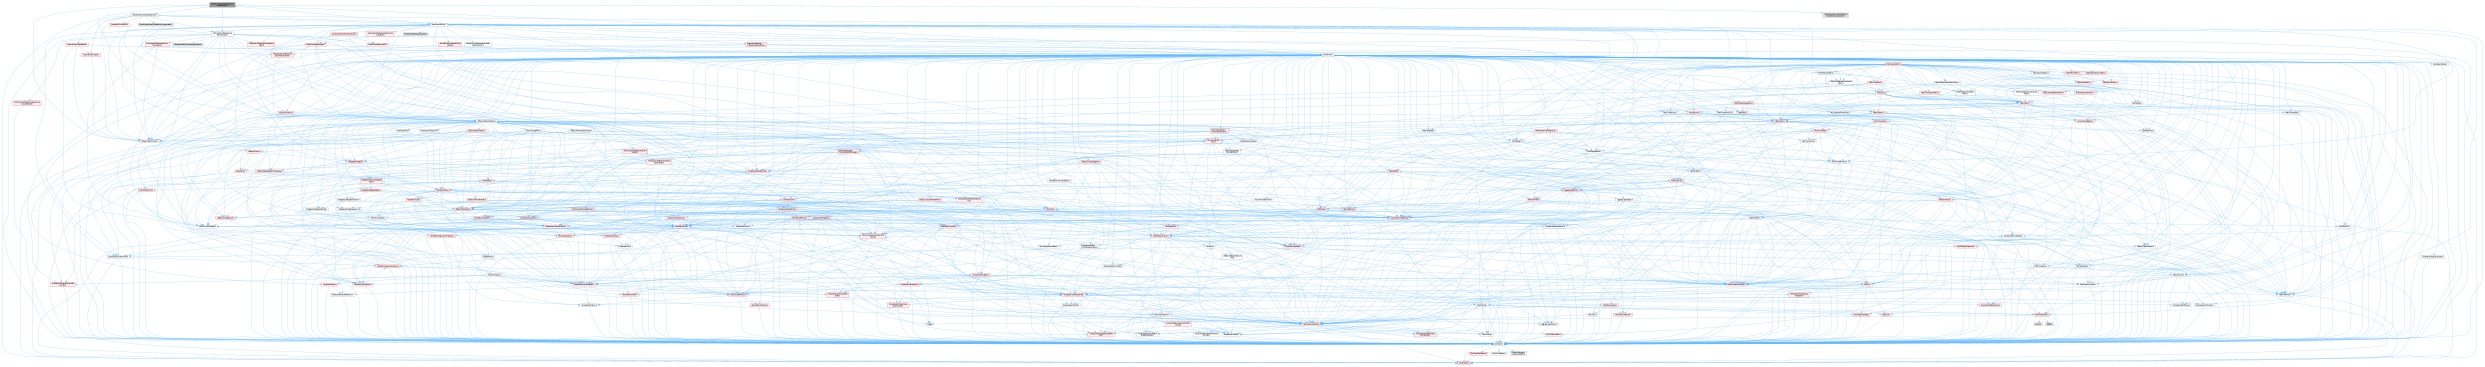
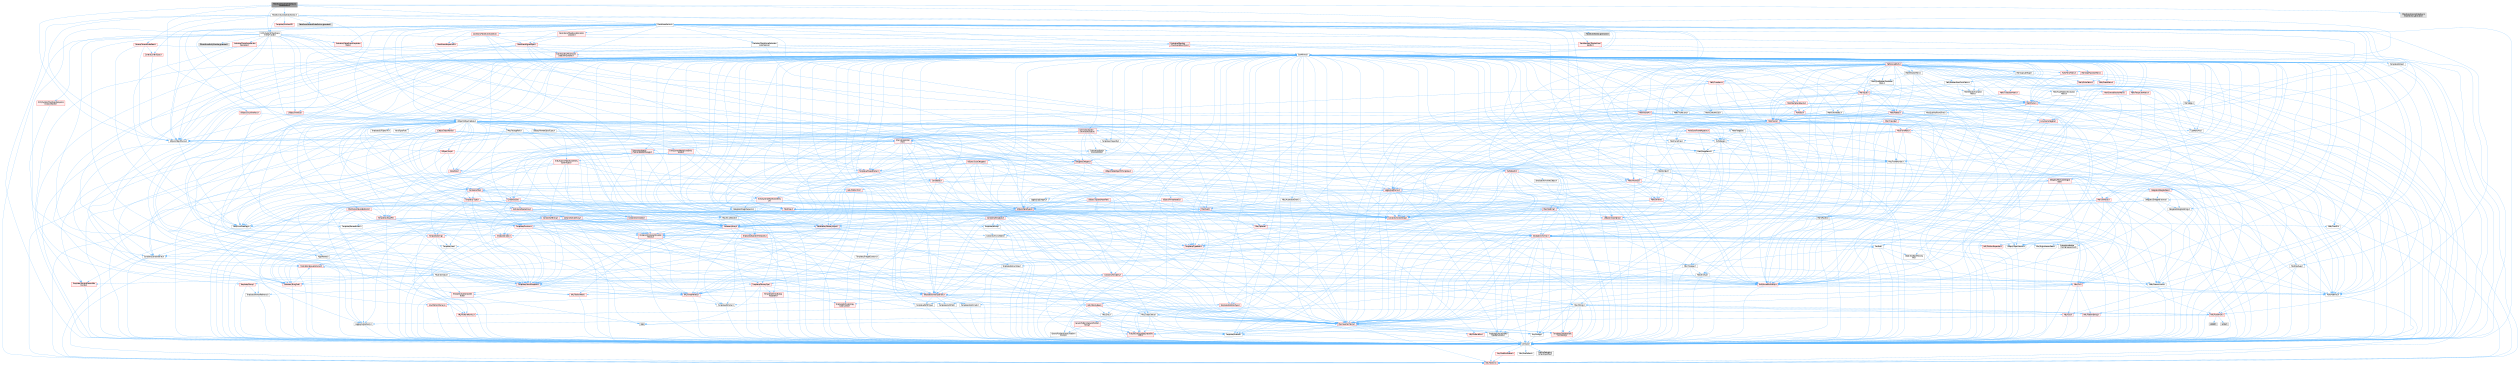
none -> (250, 113)
